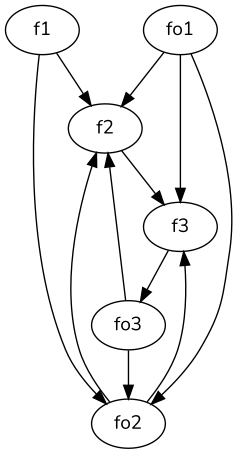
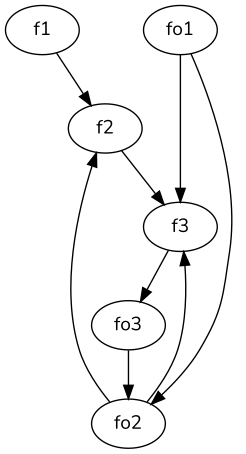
(147, 74) -> none
(38, 231) -> none
(118, 234) -> none
